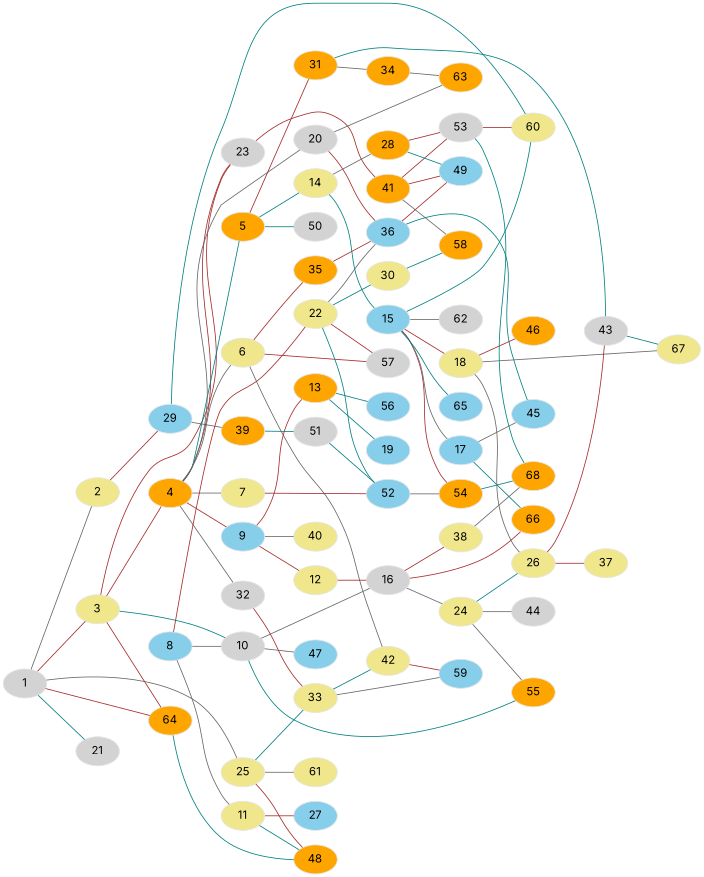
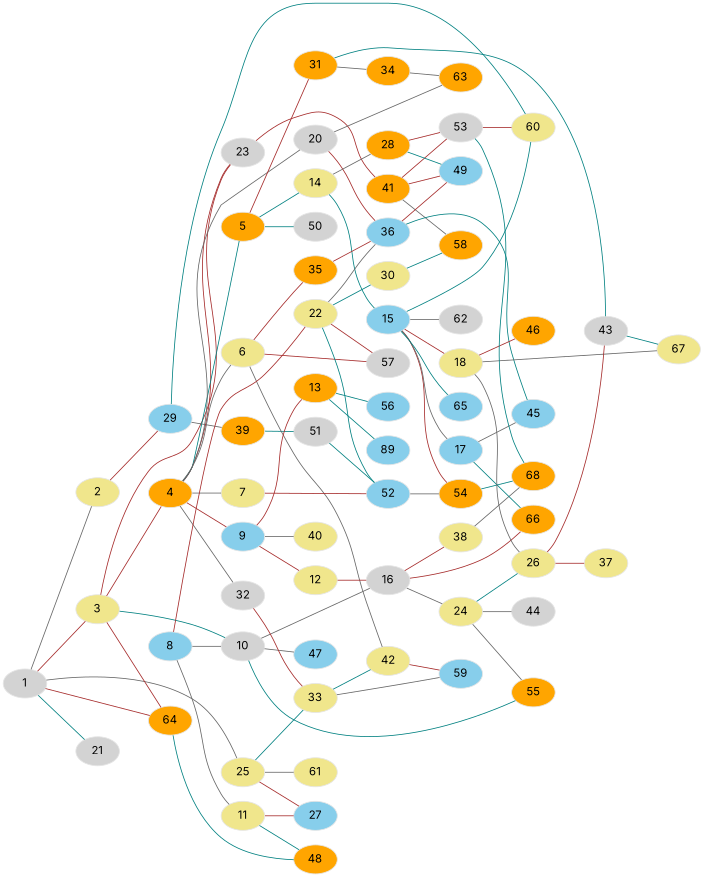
(388, 450) -> (388, 450)
(276, 811) -> (279, 794)
